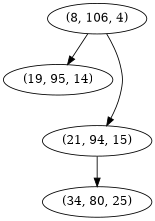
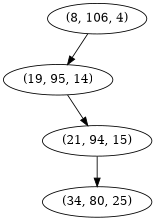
(122, 75) -> (75, 107)
